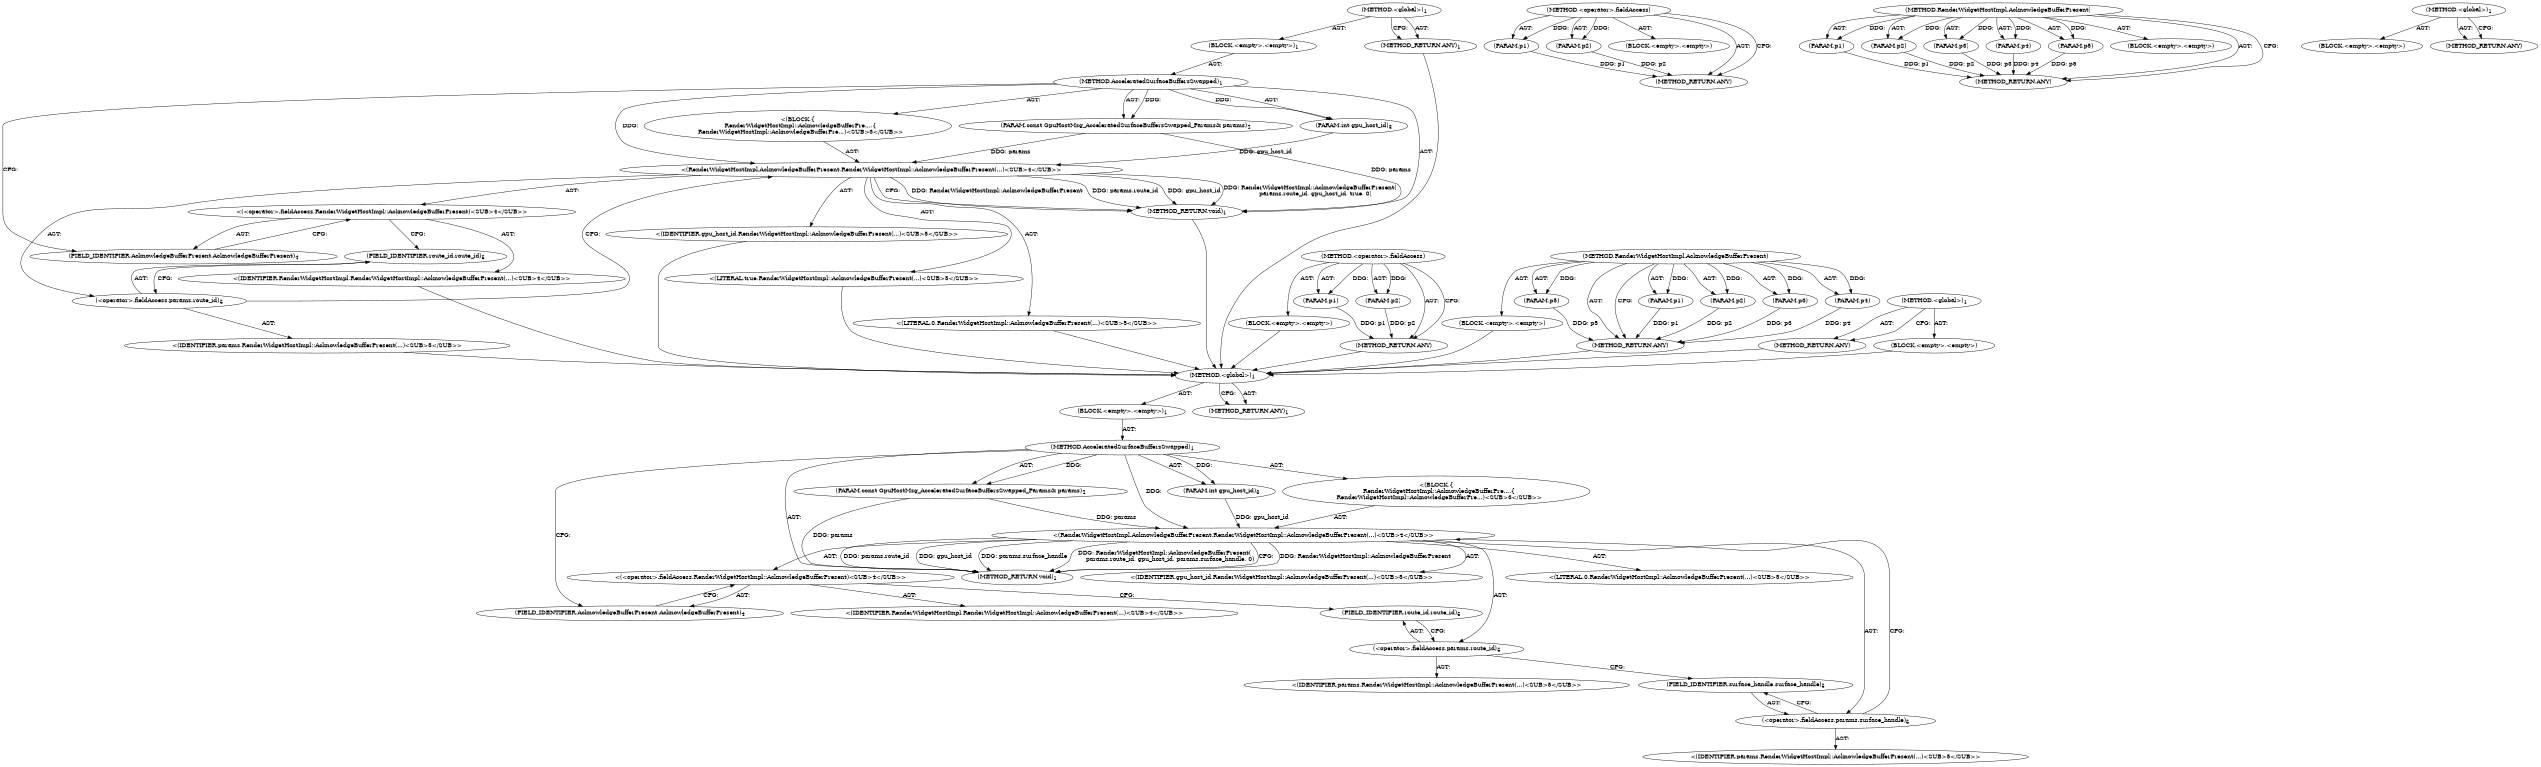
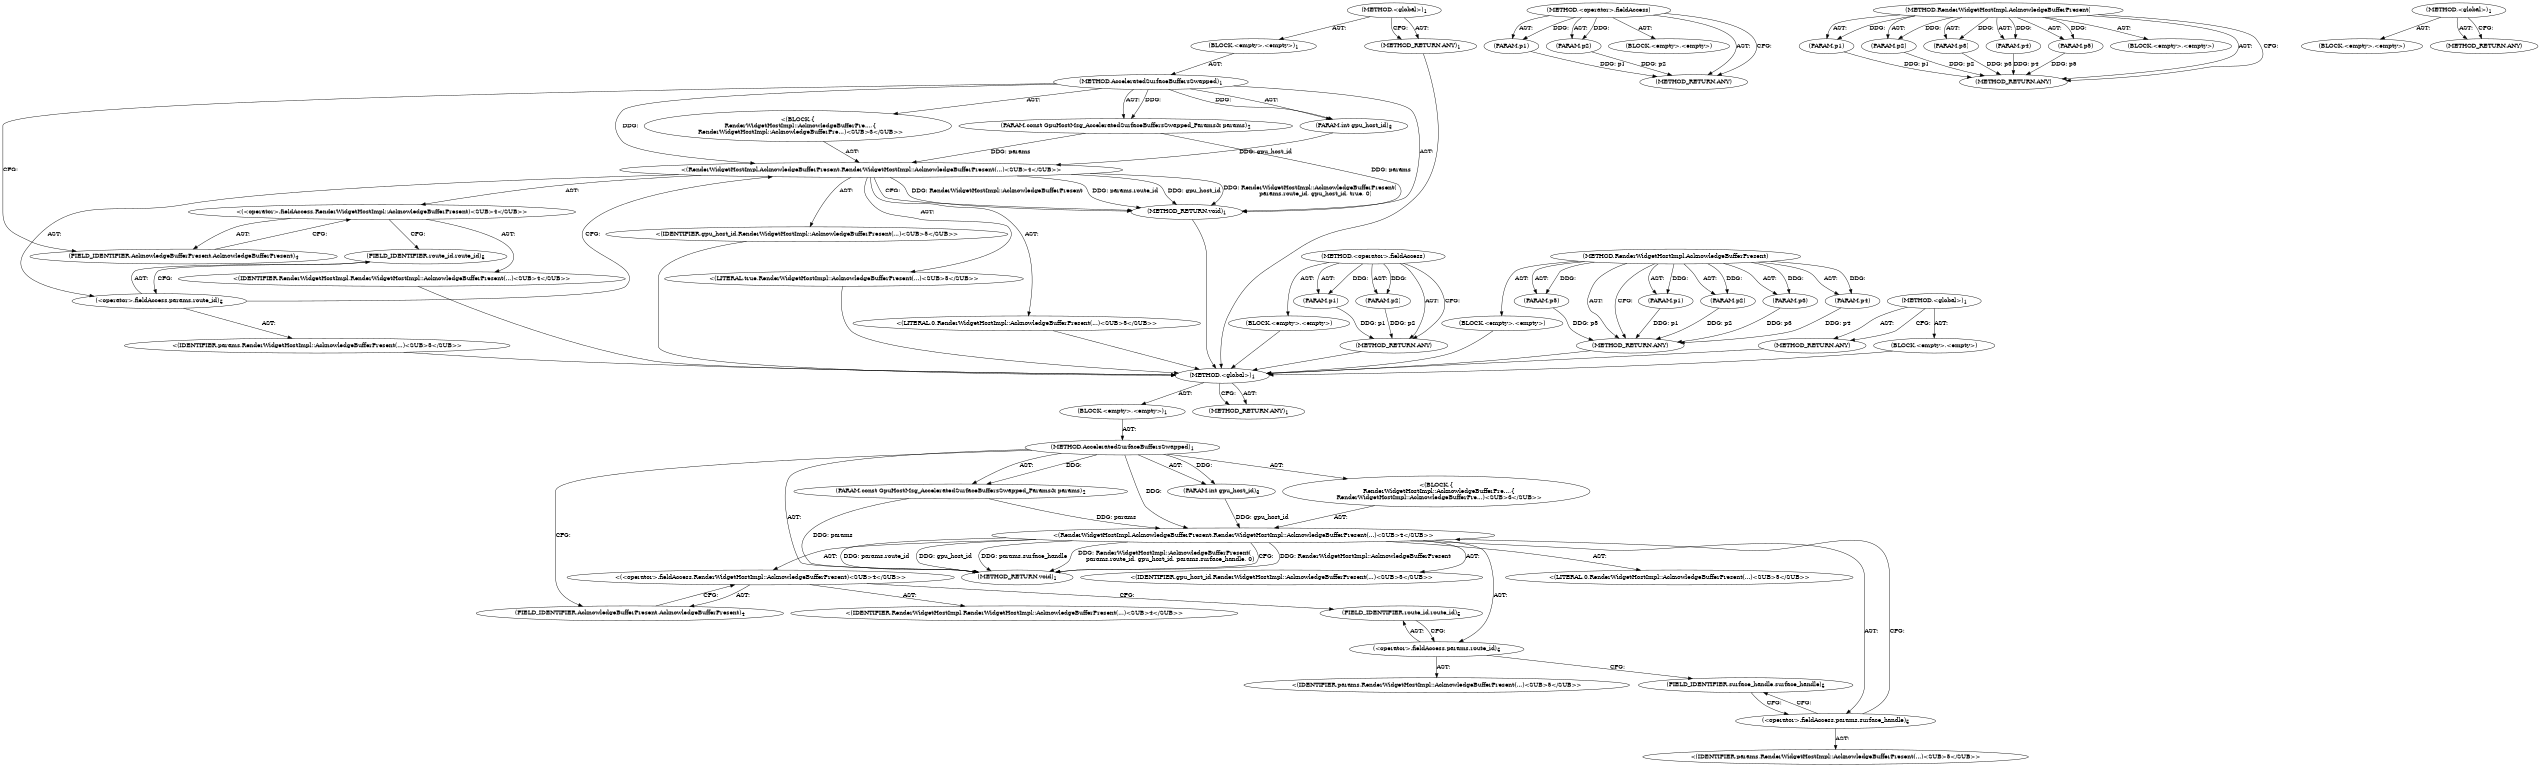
(1775, 703) -> (1775, 703)
